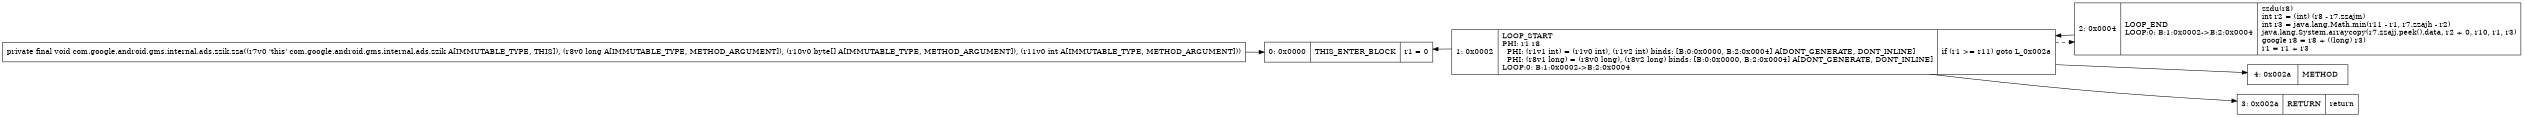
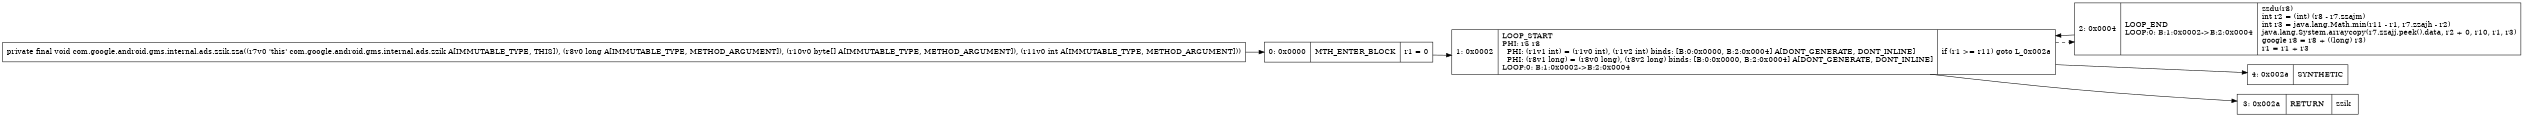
(1523, 44) -> (1523, 44)
(1445, 49) -> (1440, 55)
(1355, 52) -> (1355, 52)
(2320, 74) -> (2321, 74)
(2342, 104) -> (2343, 104)
